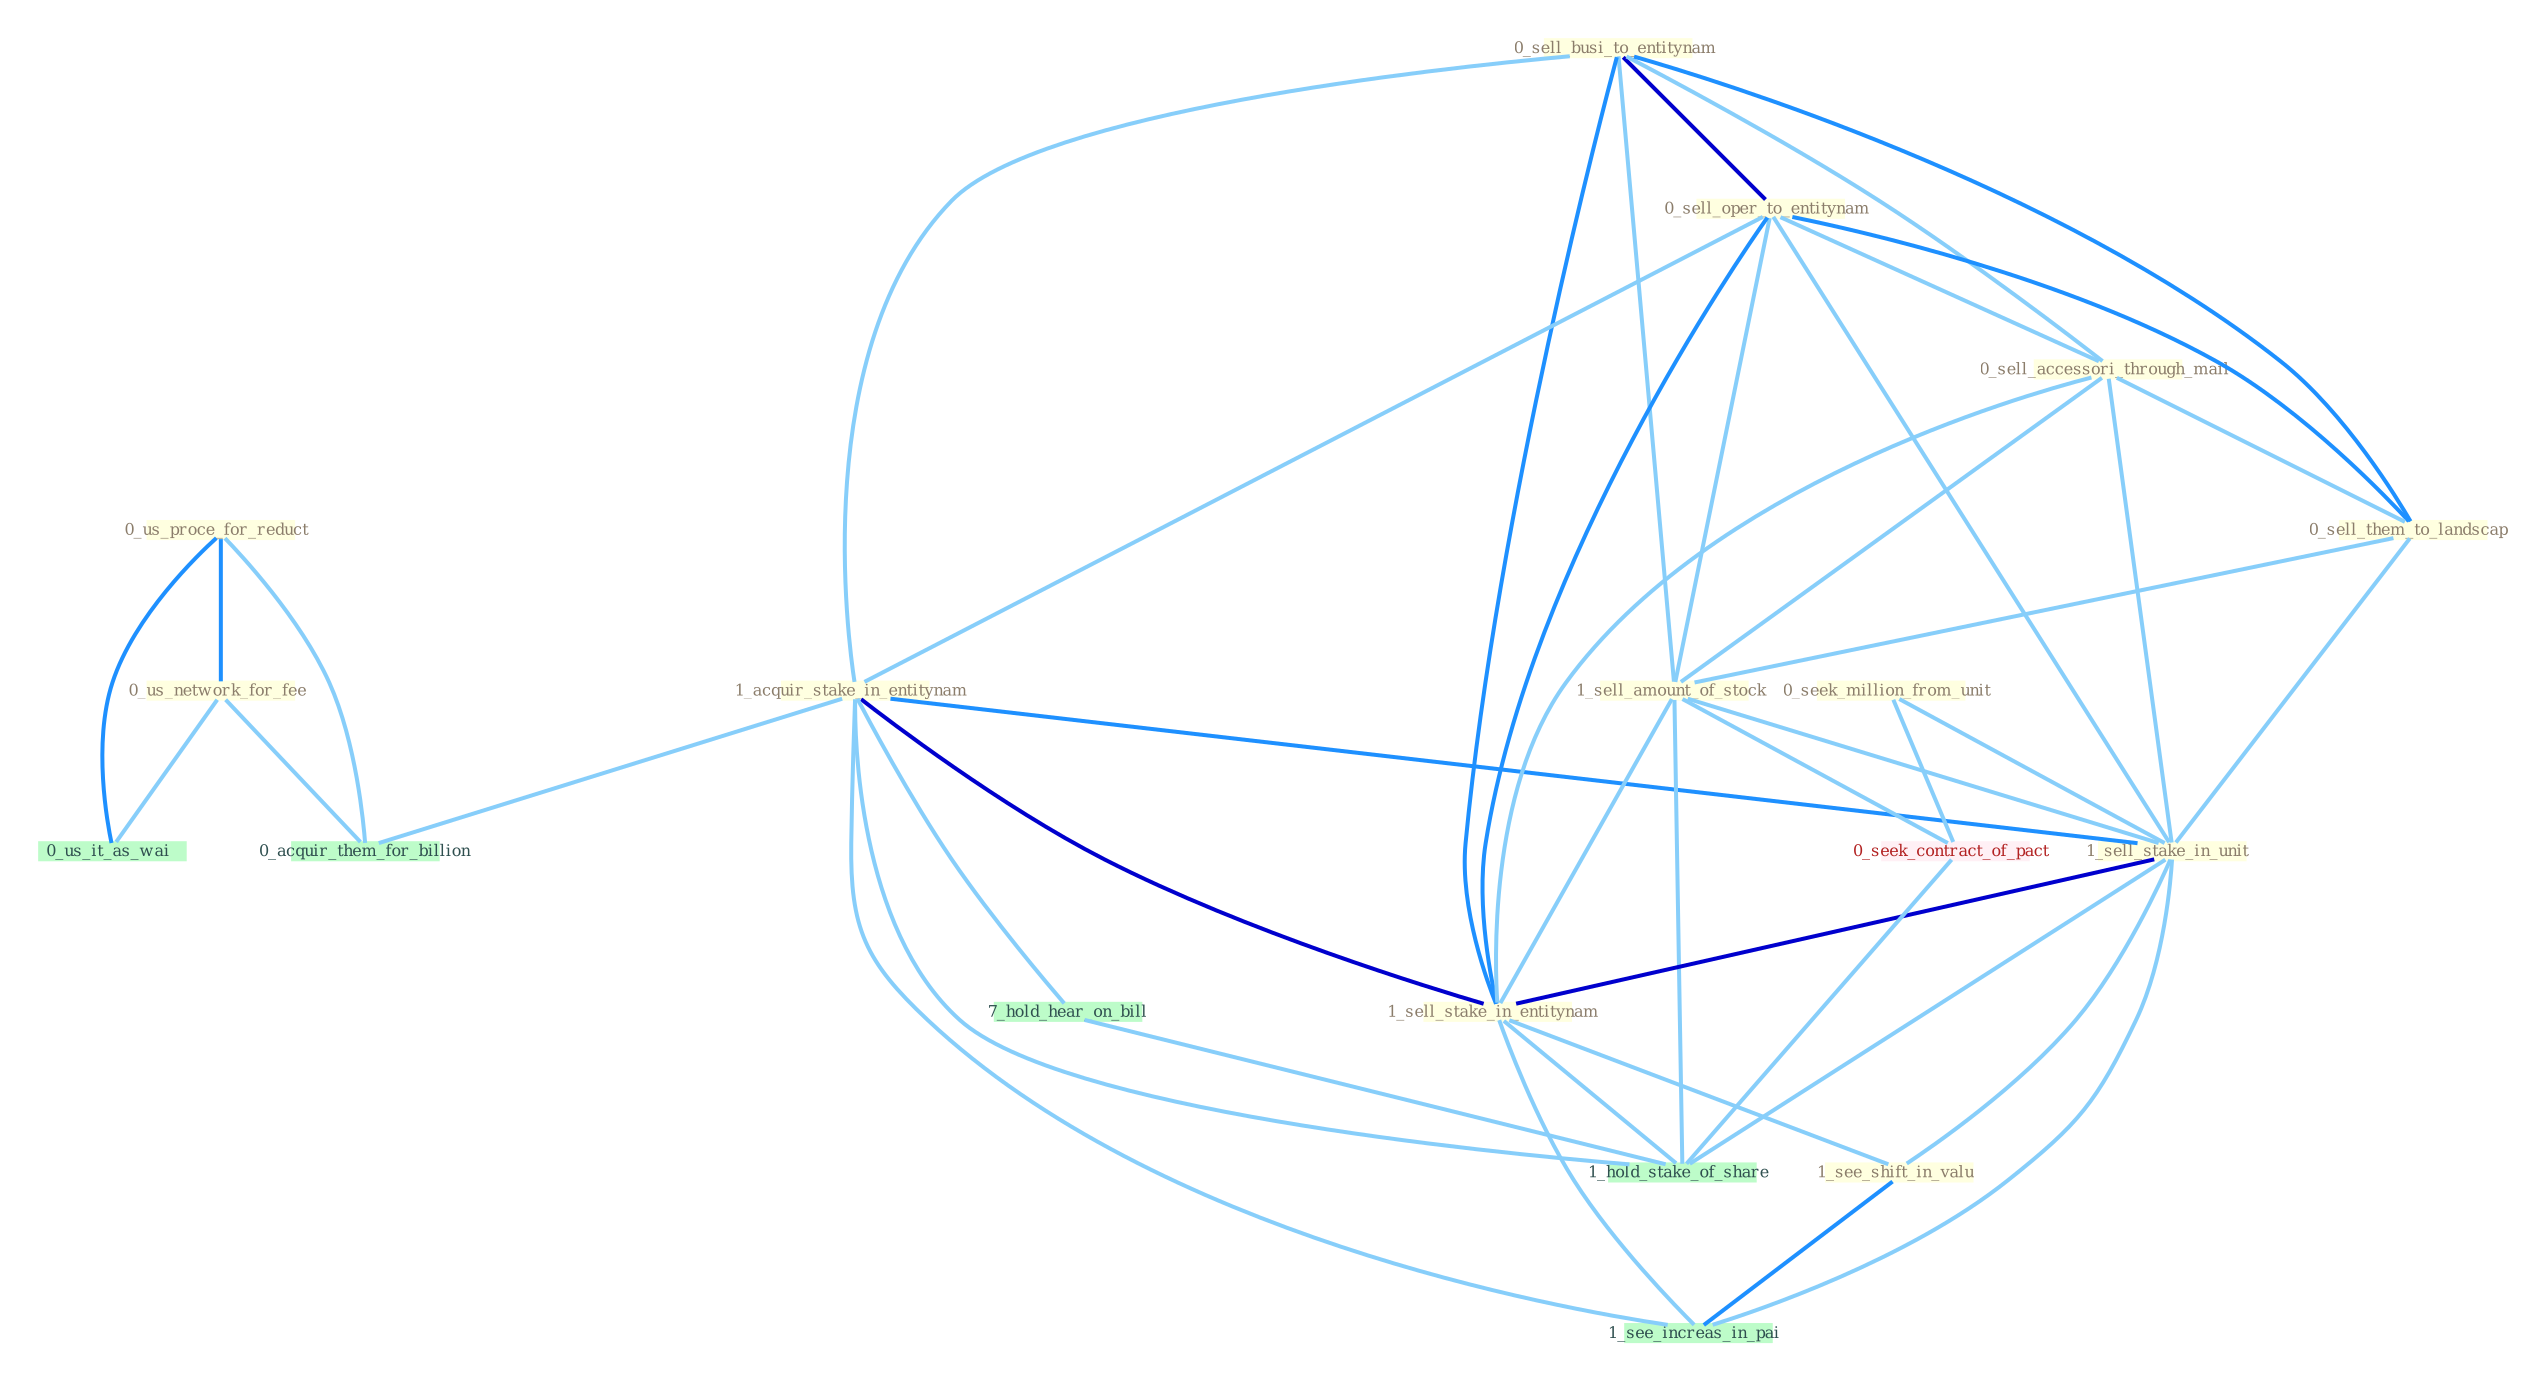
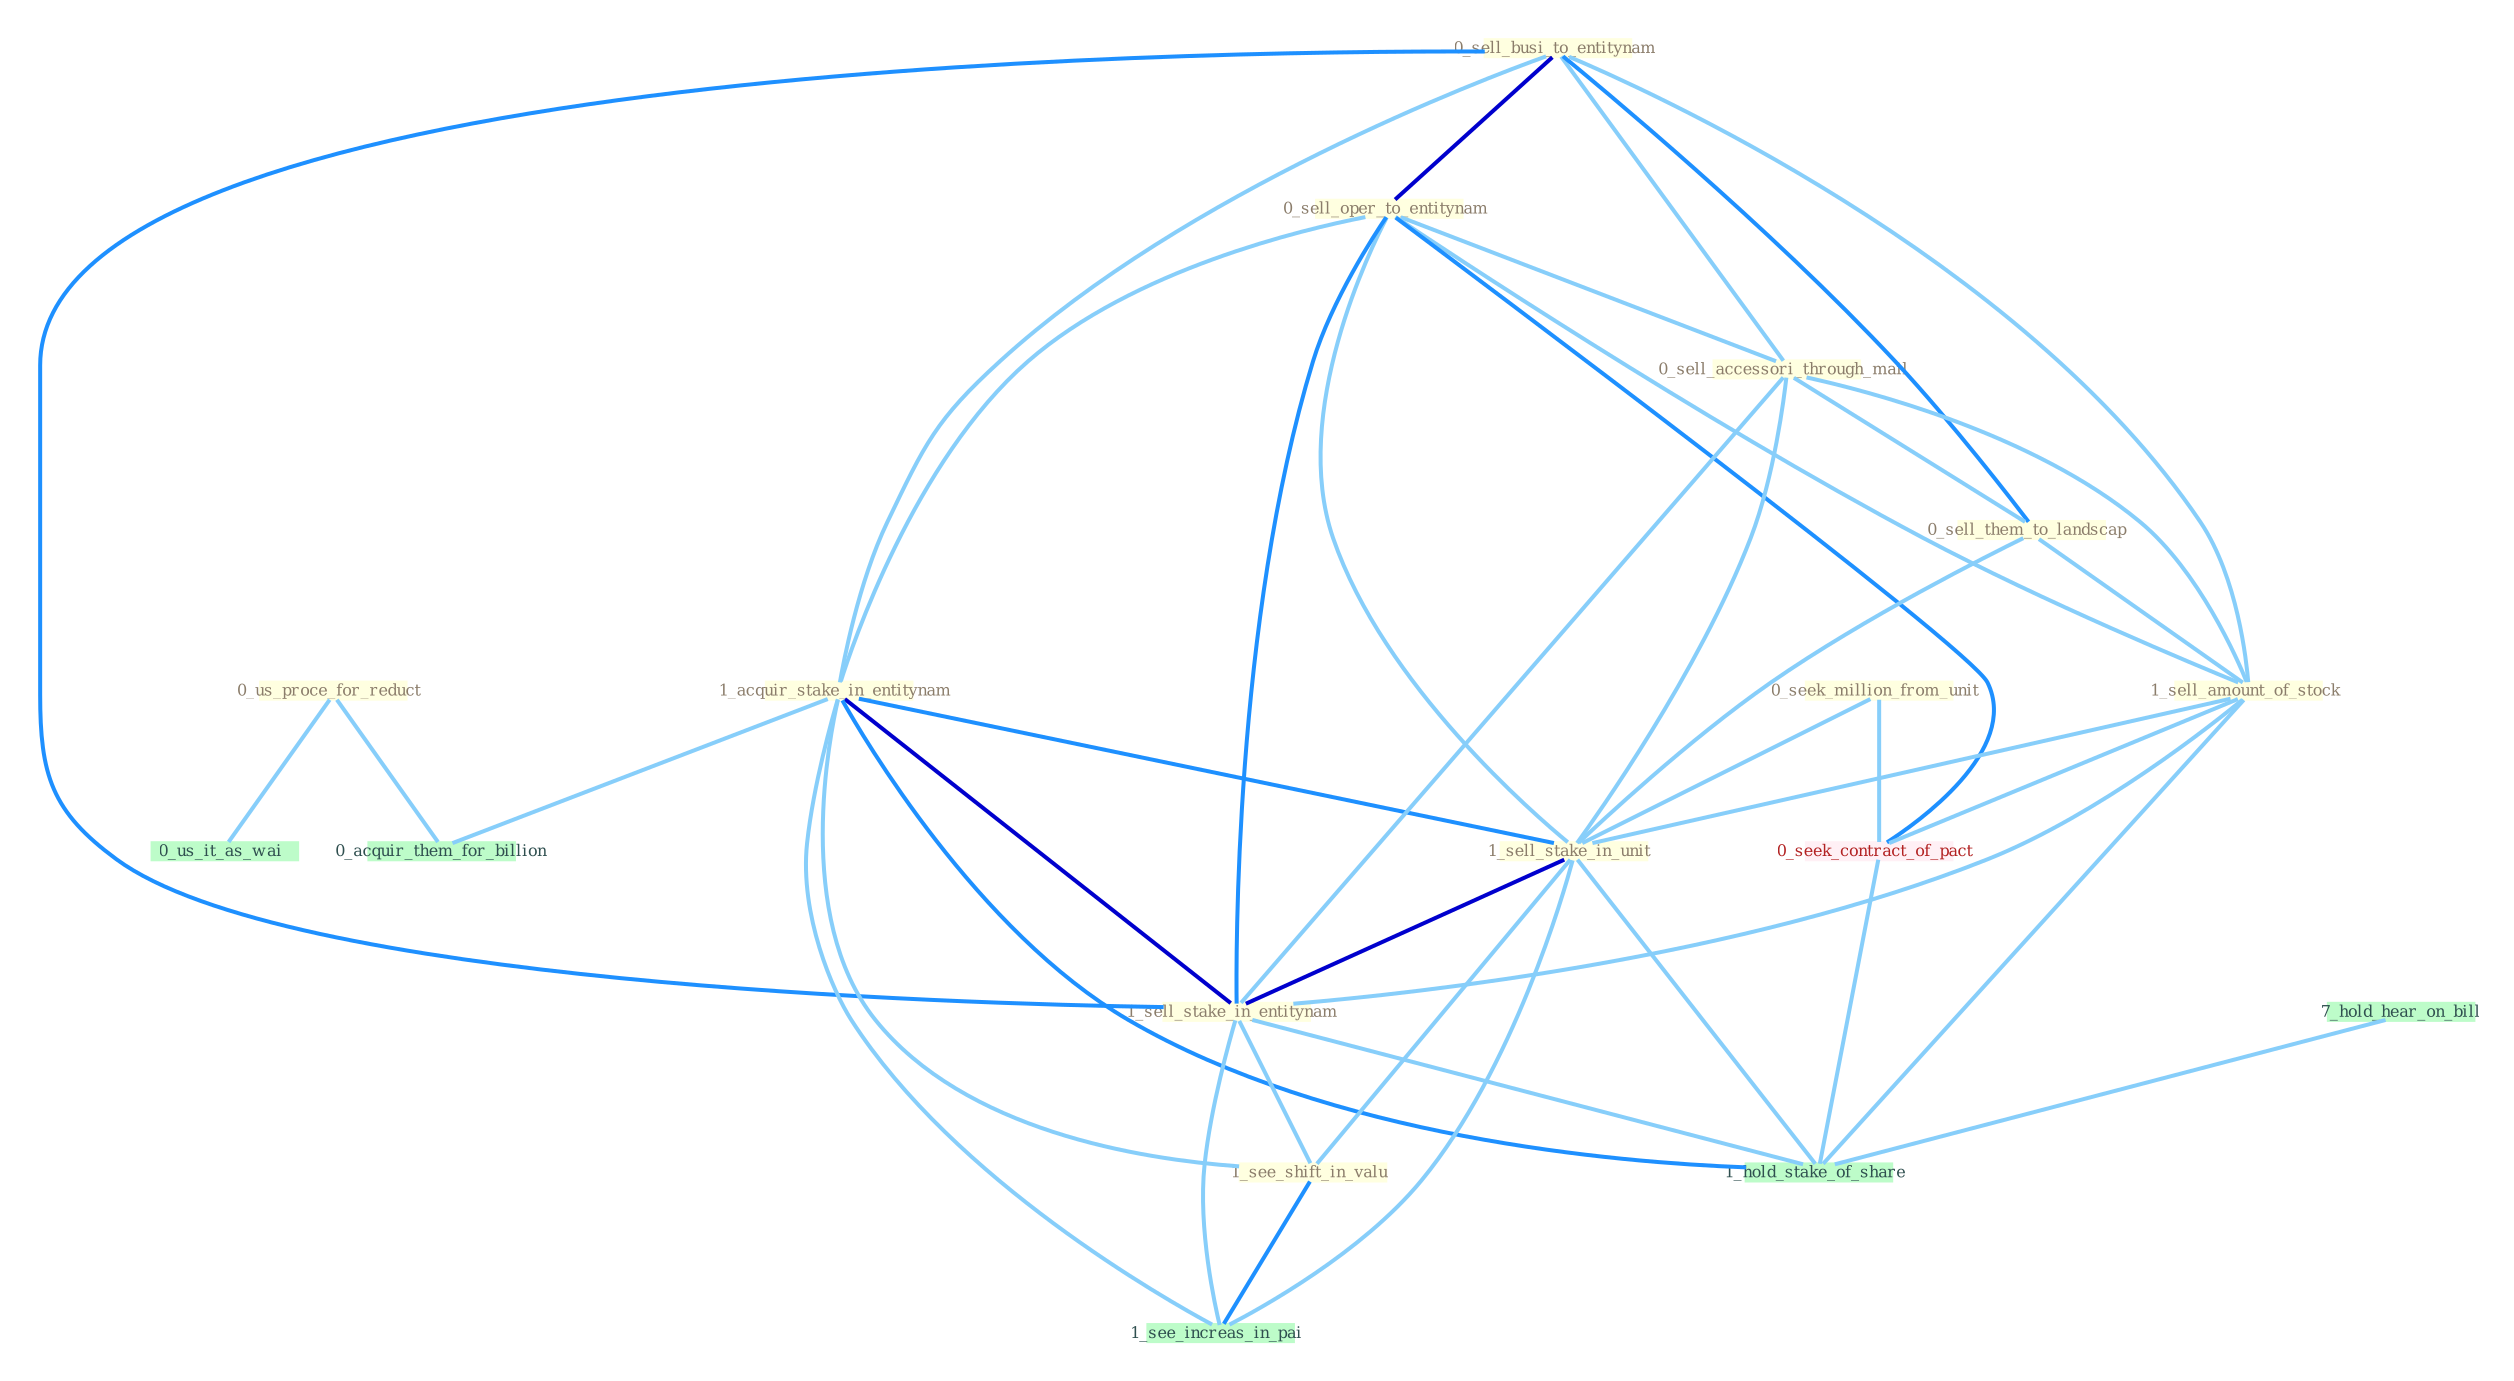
(2127, 318) -> (1796, 522)
(116, 674) -> (279, 771)
(221, 691) -> none
(951, 858) -> (900, 1045)
(1118, 1087) -> (1197, 1055)
